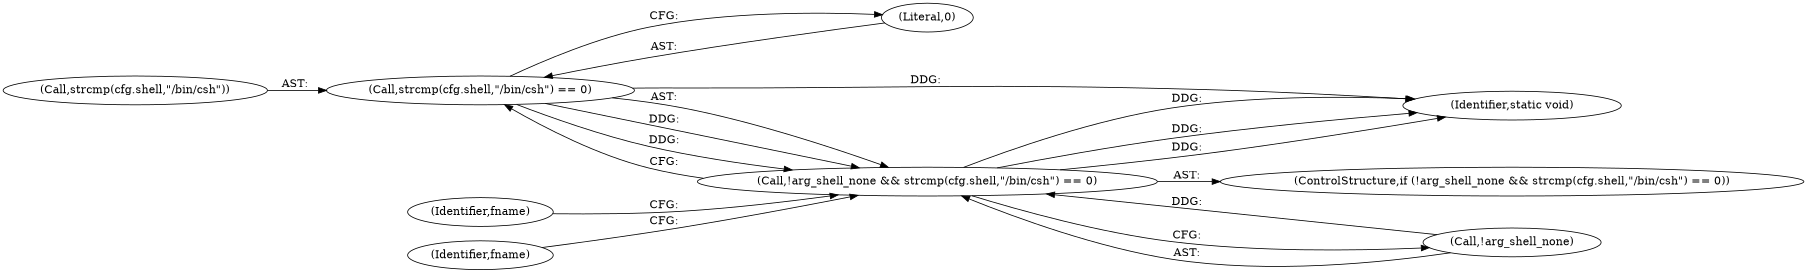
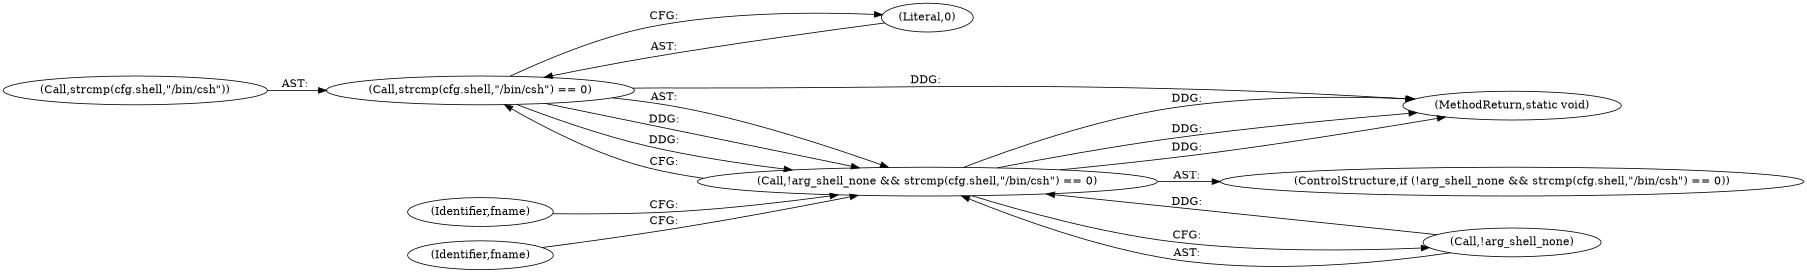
(1512, 106) -> (1512, 106)
